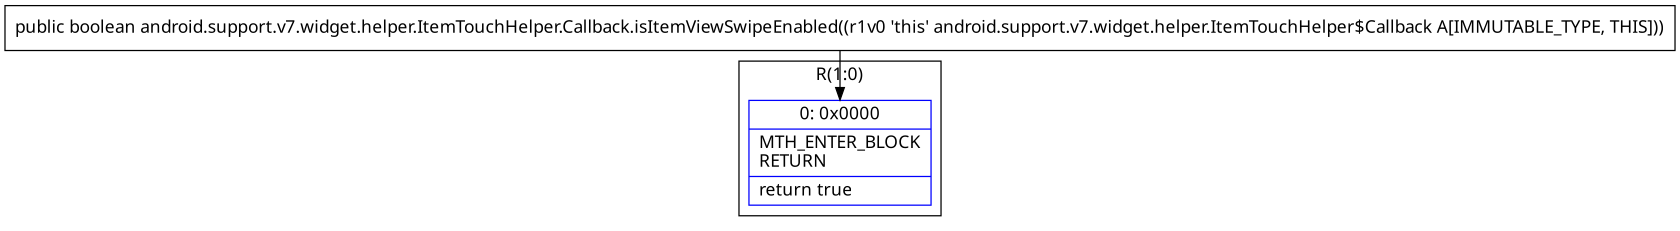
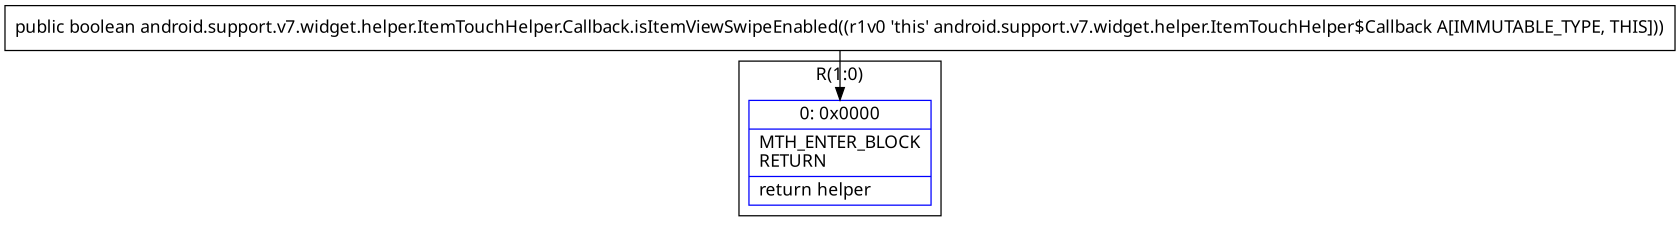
(806, 190) -> (816, 190)
